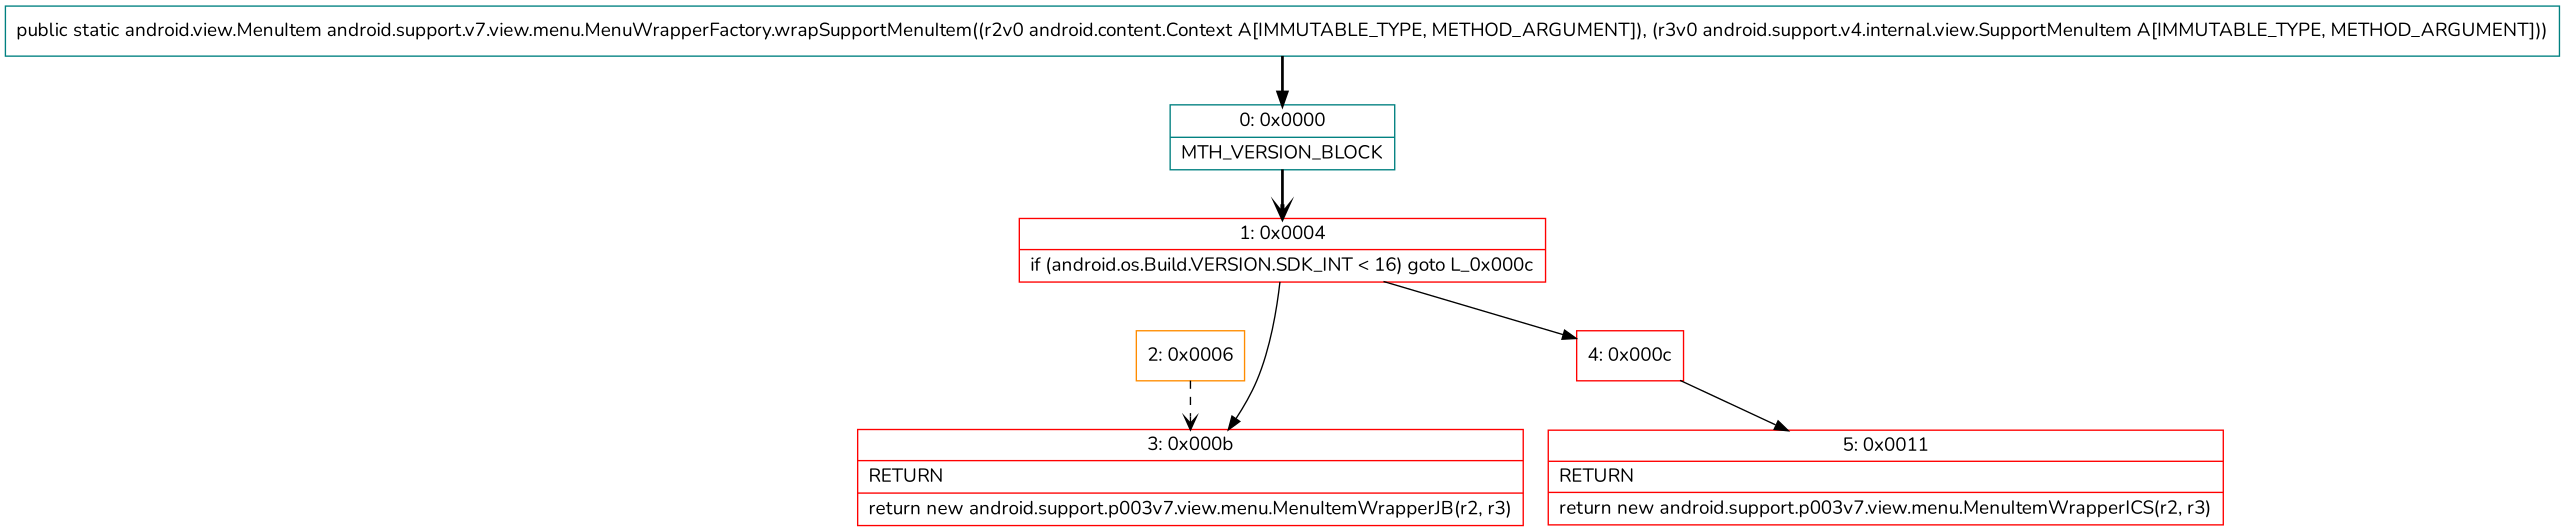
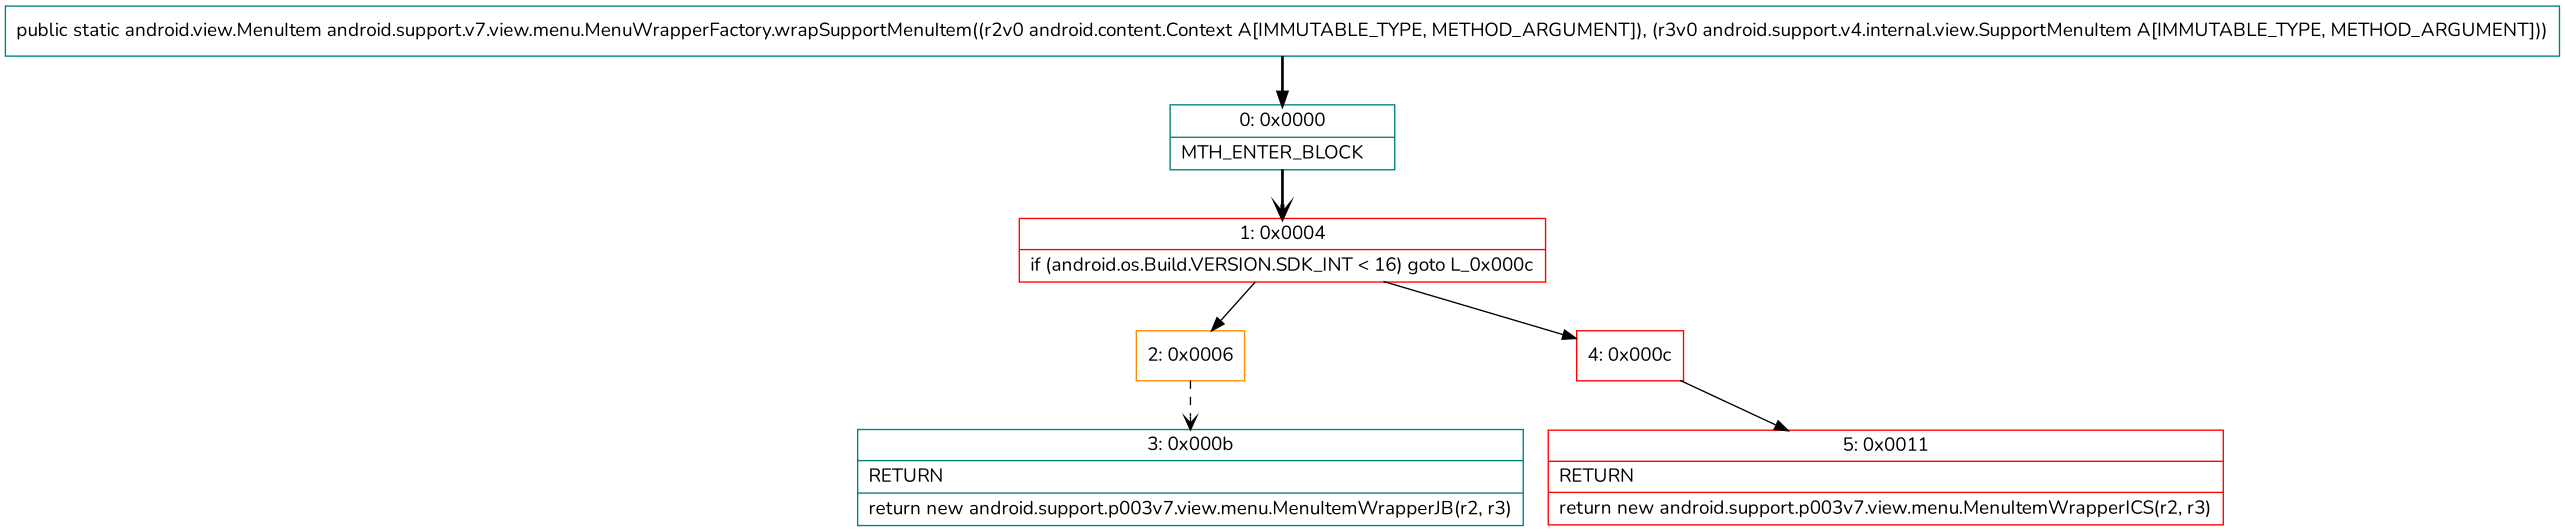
(1282, 153) -> (1273, 153)
(1266, 353) -> (1238, 301)
(1190, 478) -> (1190, 478)
